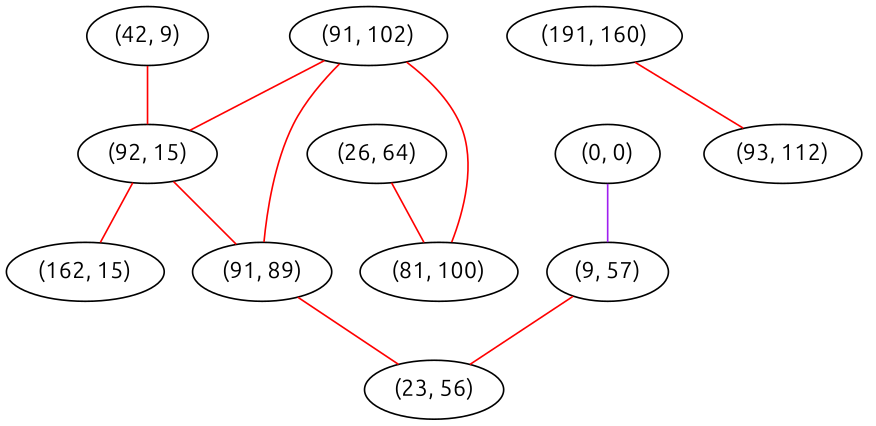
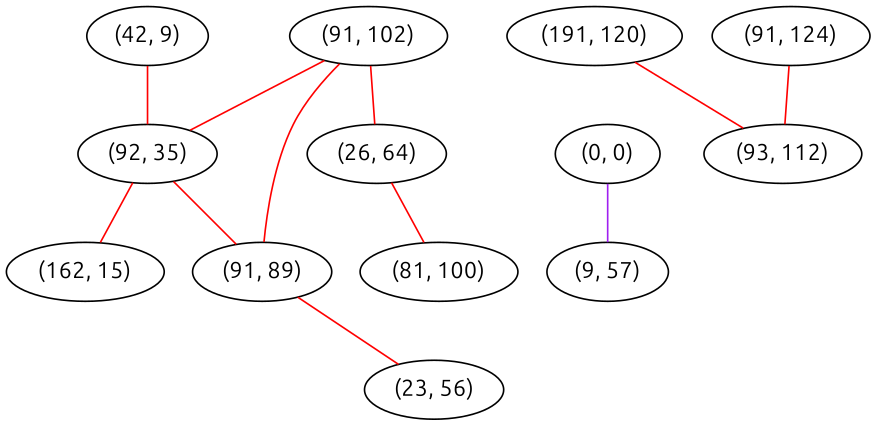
(595, 36) -> (595, 36)
none -> (791, 36)
(466, 142) -> (373, 95)
(148, 154) -> (148, 154)
(521, 330) -> none
